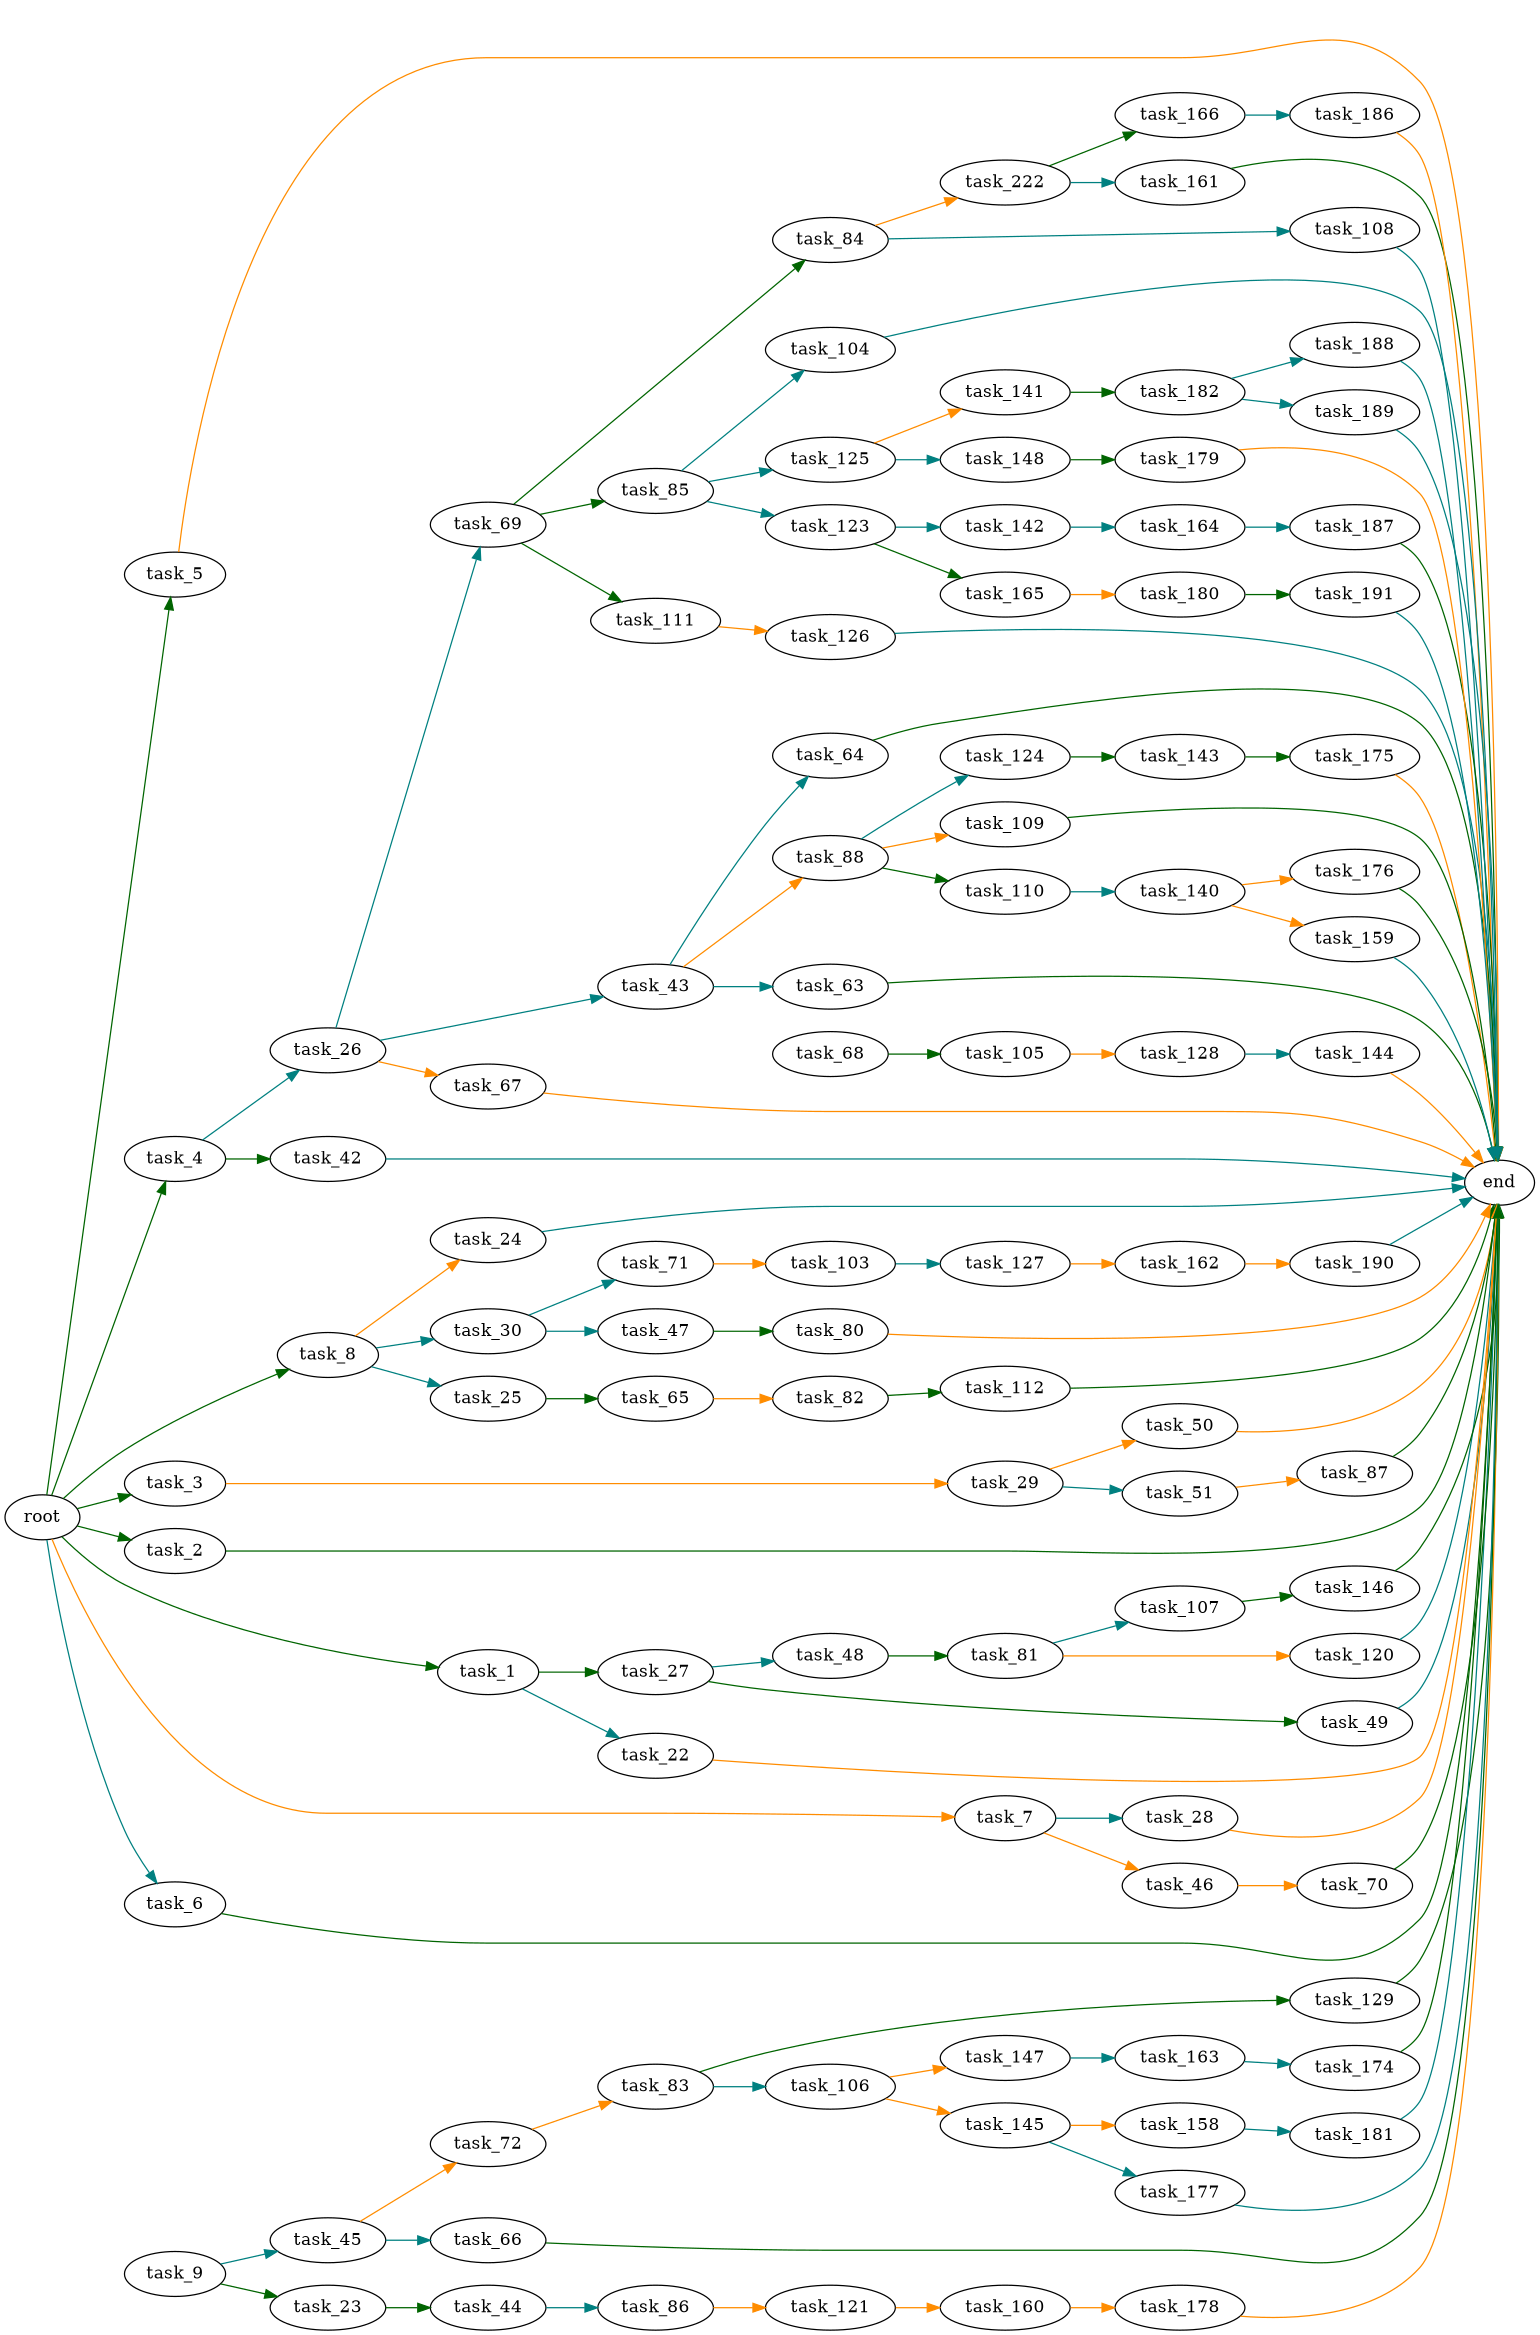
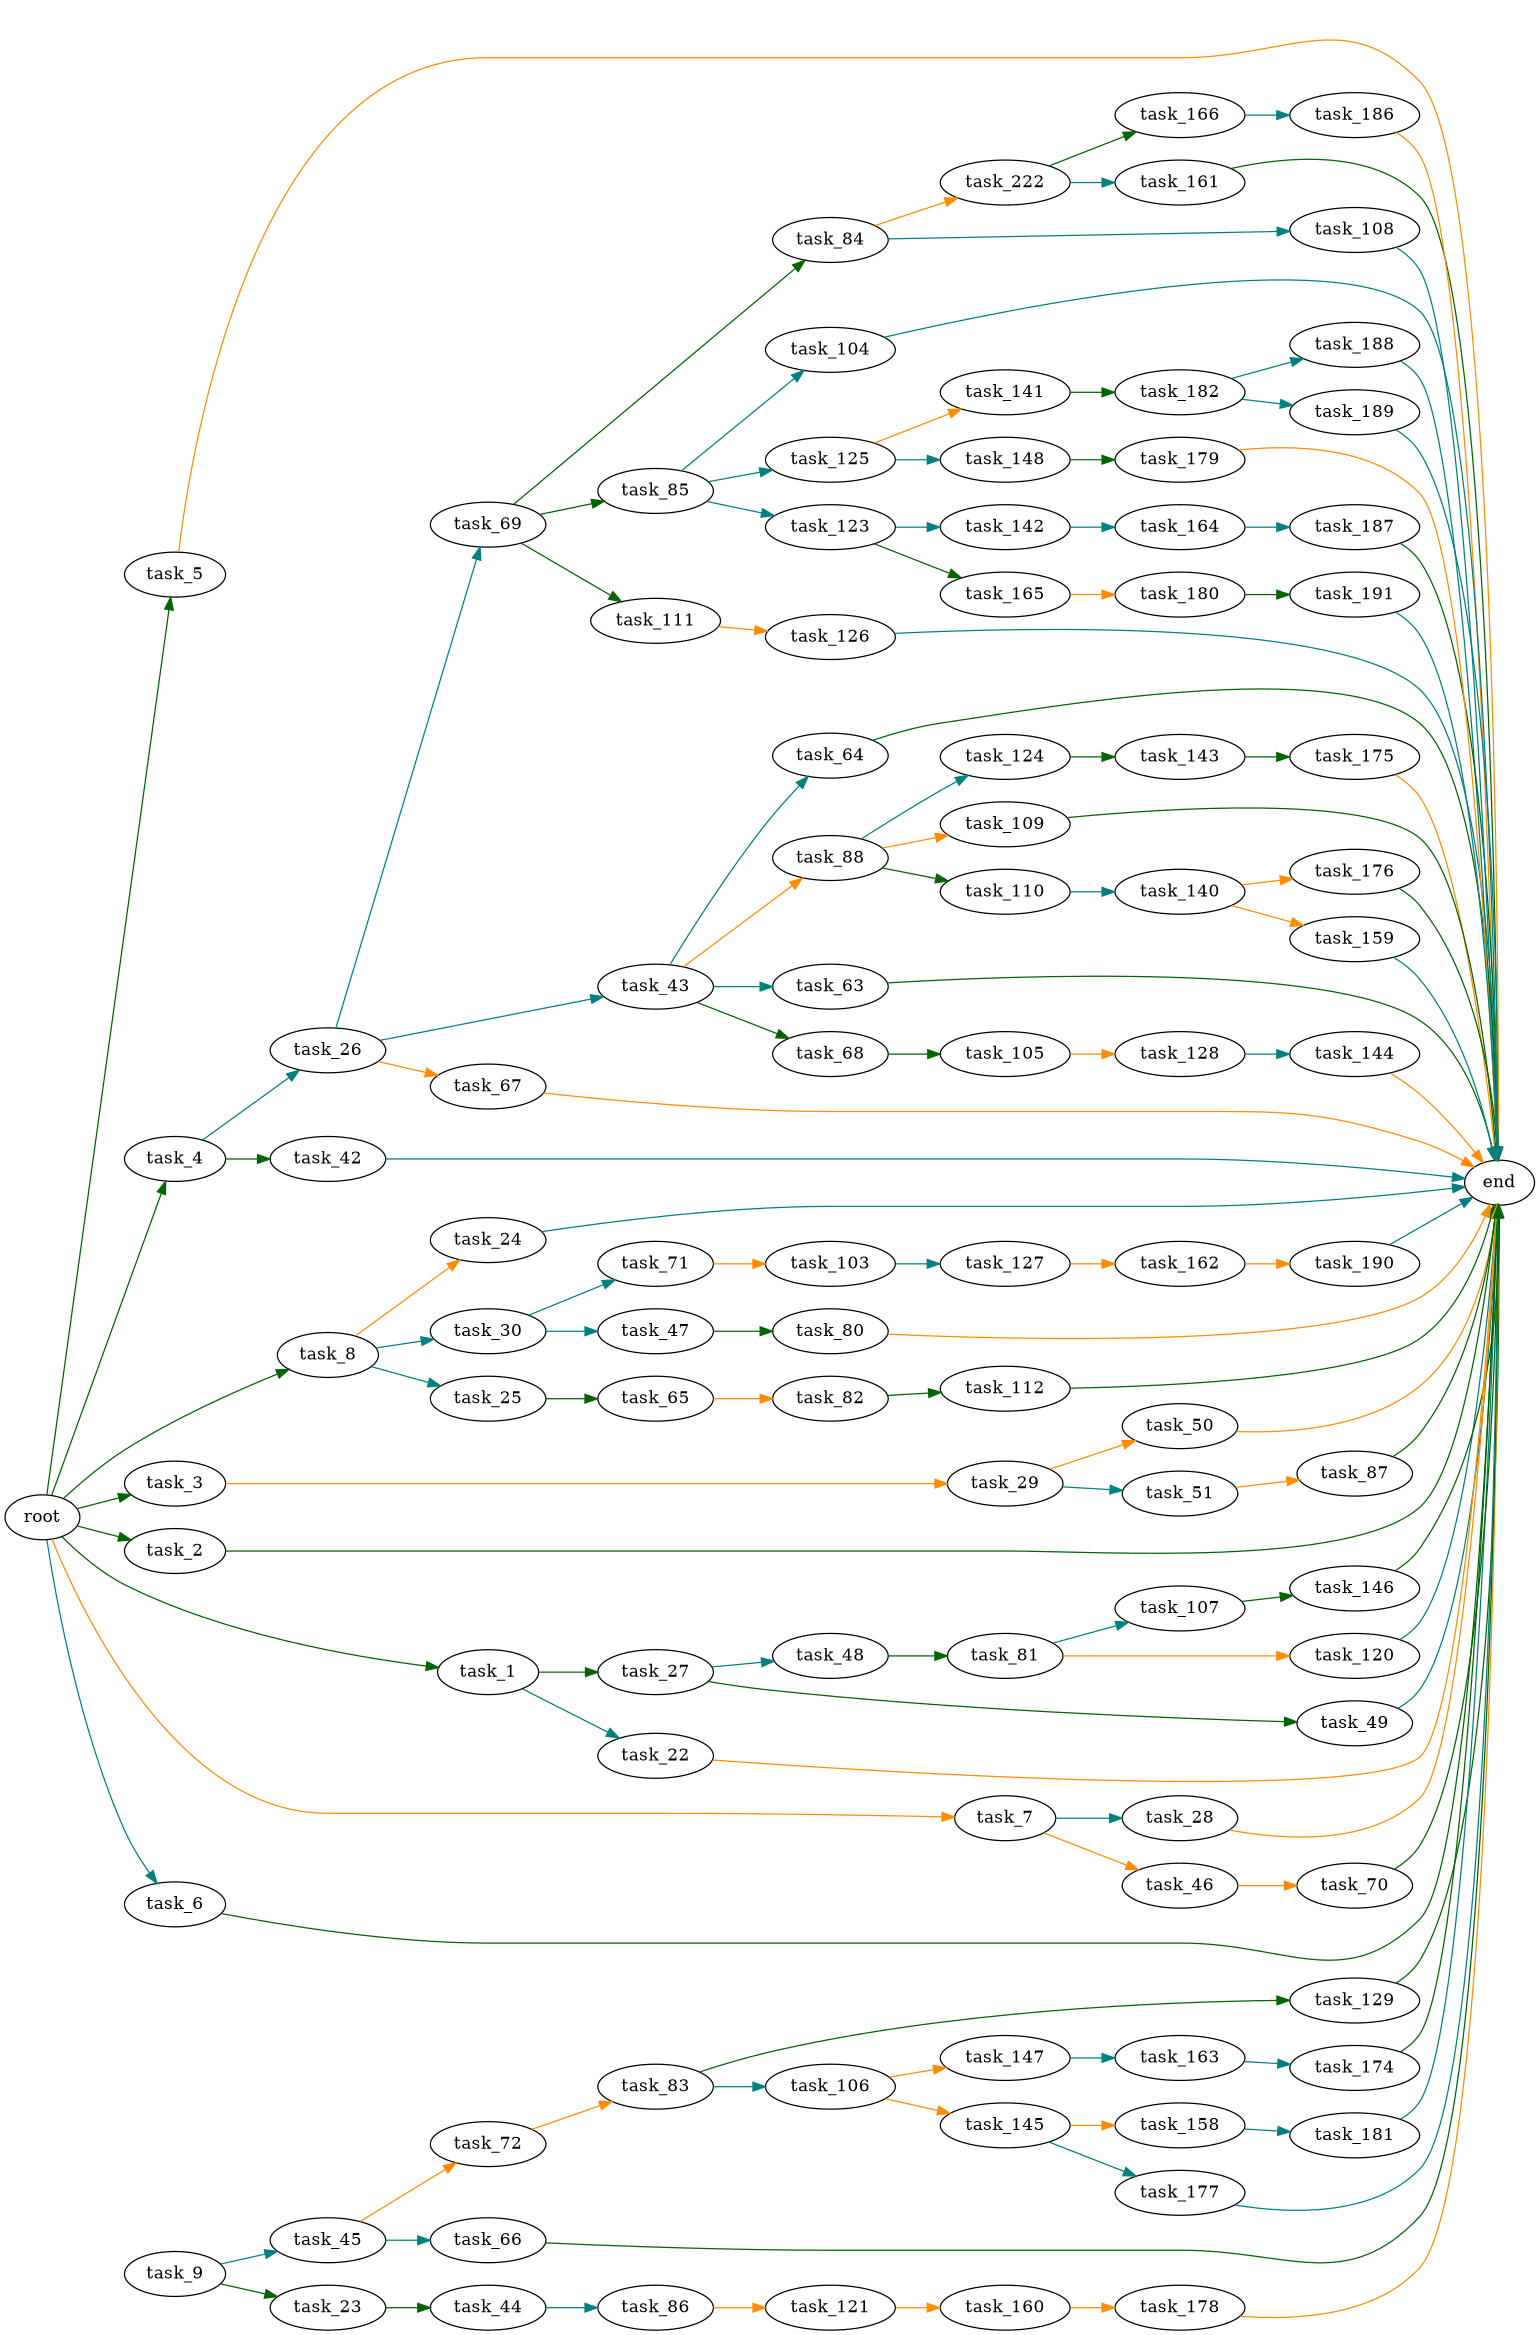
none -> (737, 1018)
